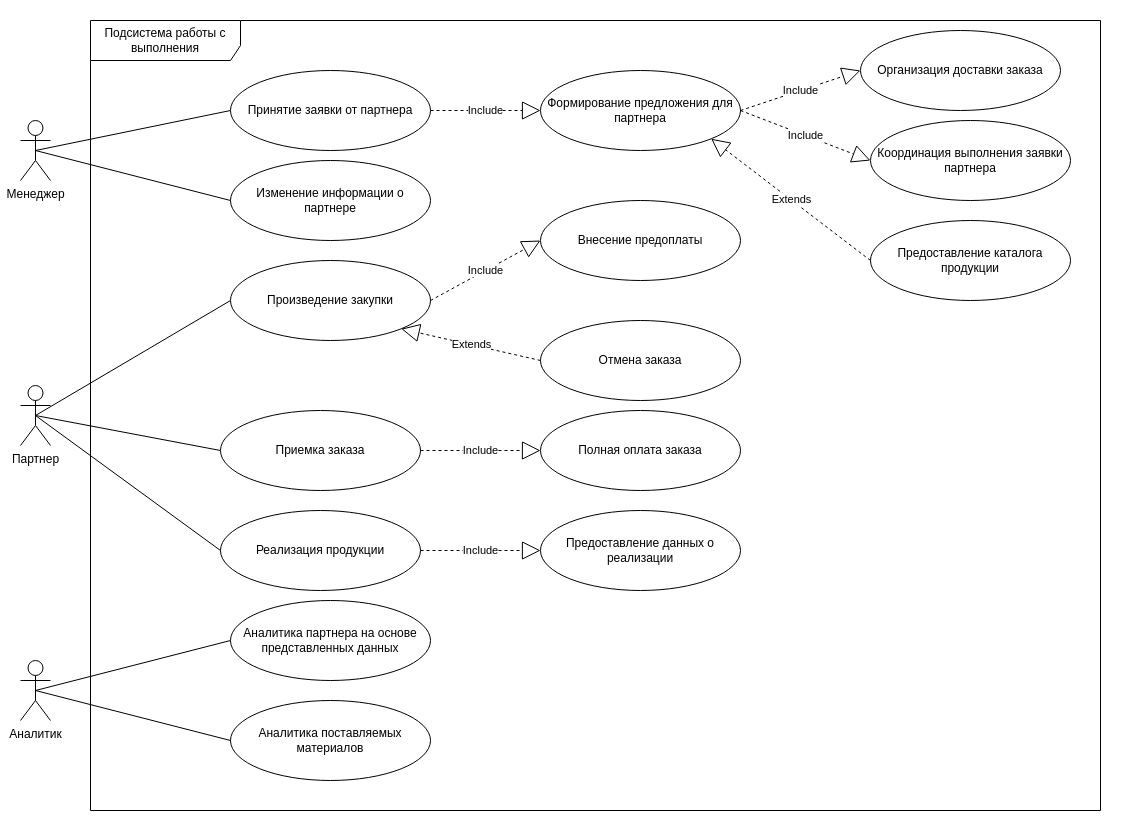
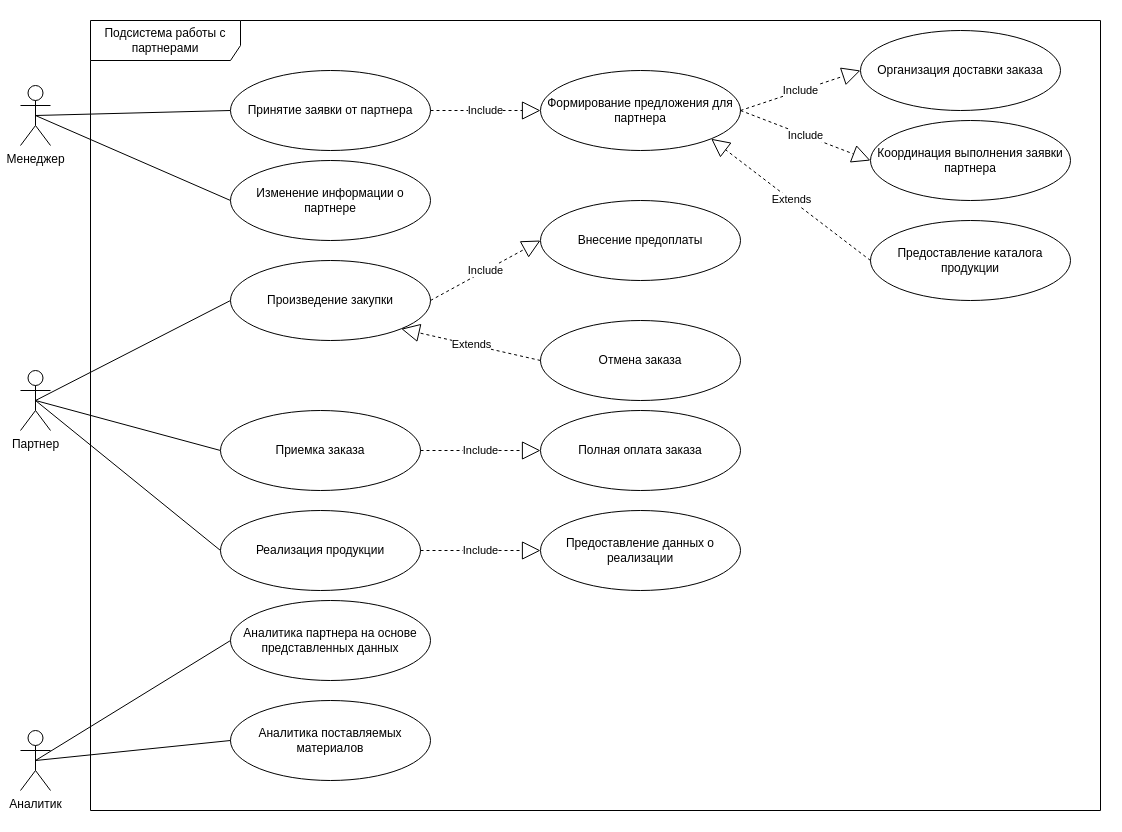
(166, 41) -> (166, 41)
(36, 151) -> (36, 116)
(36, 416) -> (36, 401)
(36, 691) -> (36, 761)
